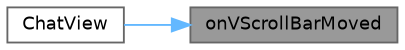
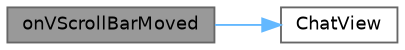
(148, 25) -> (239, 25)
